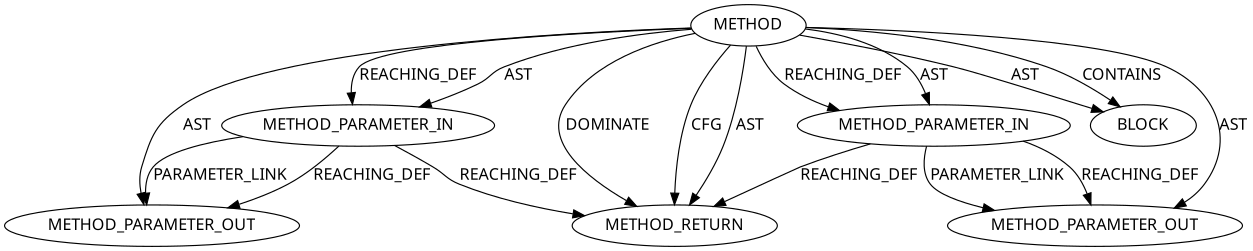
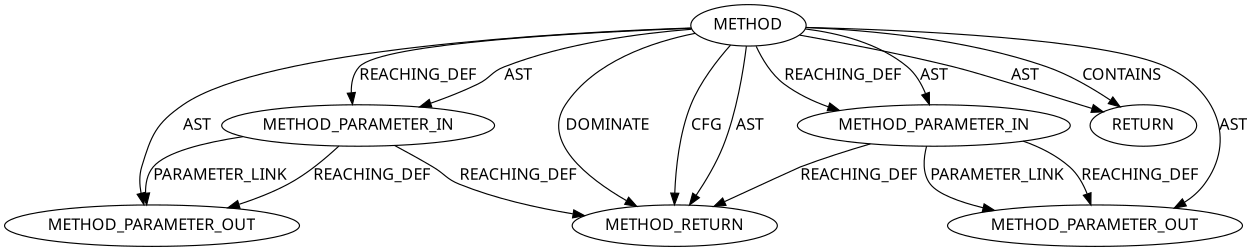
(1143, 126) -> (1143, 126)
